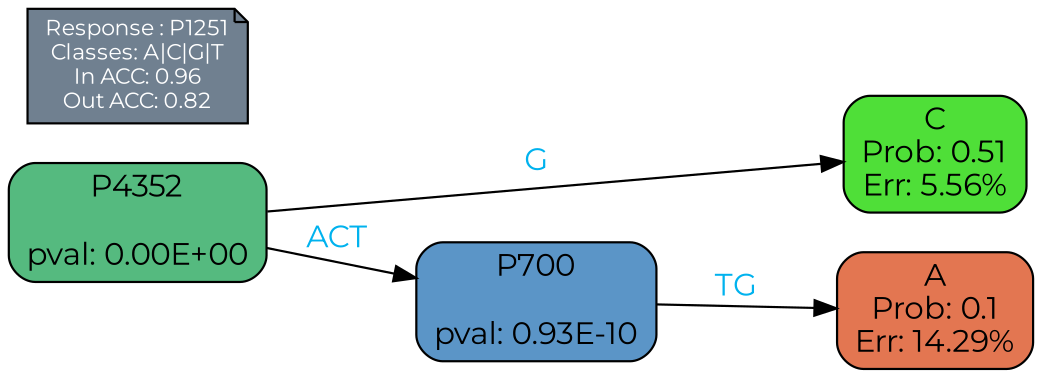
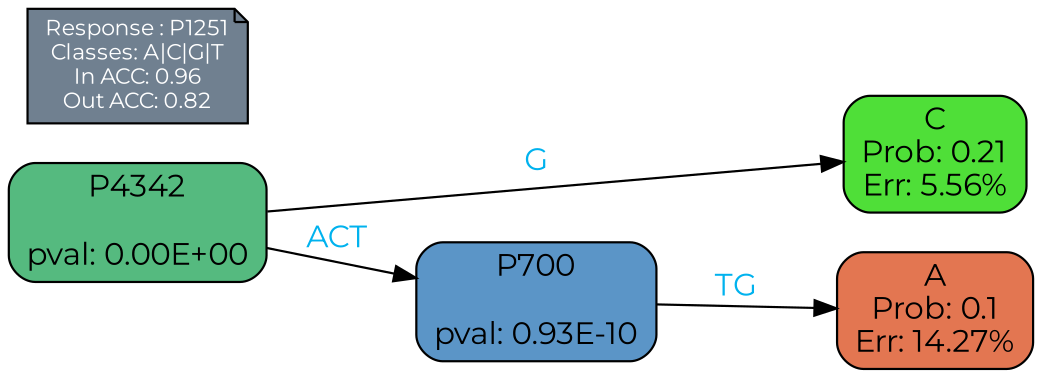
(935, 154) -> (935, 154)
(138, 222) -> (138, 222)
(935, 311) -> (935, 311)
